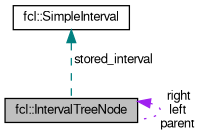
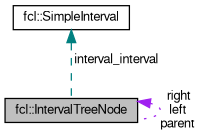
(112, 60) -> (116, 60)
